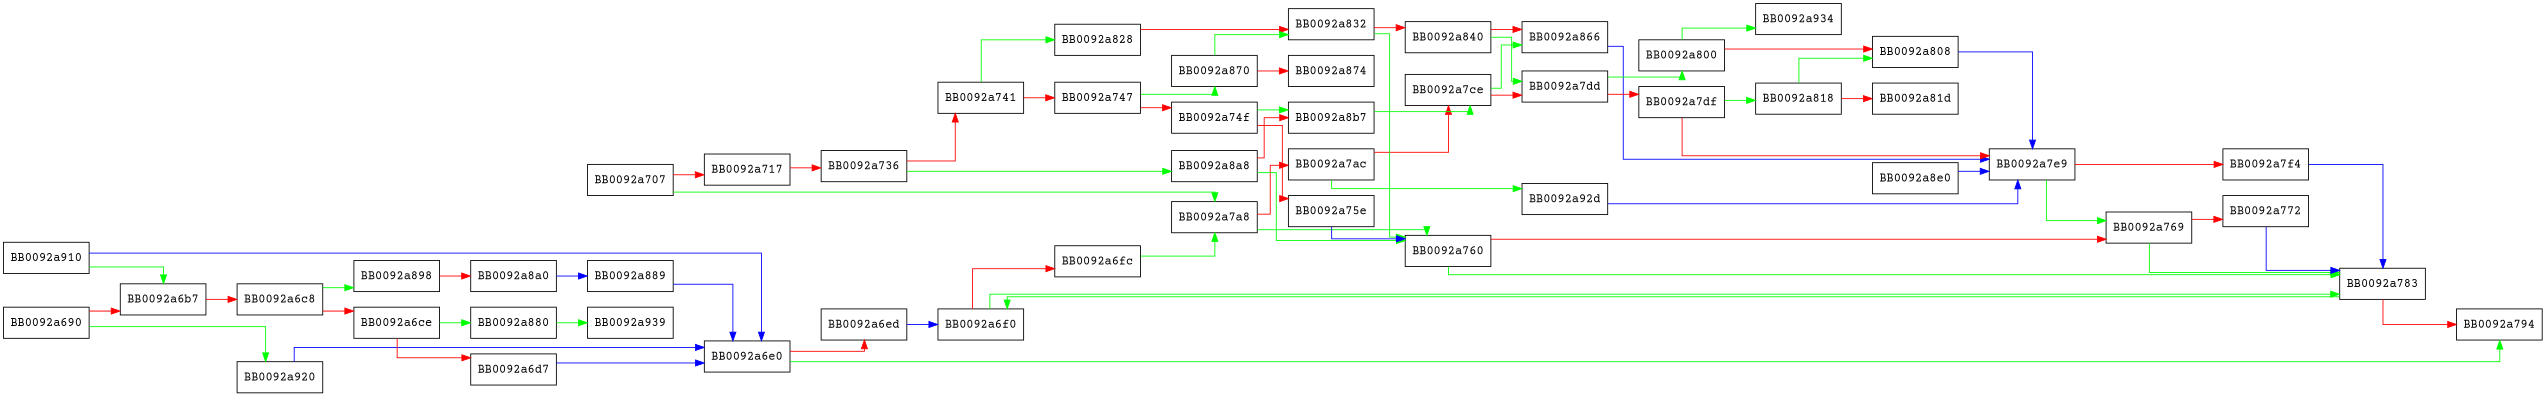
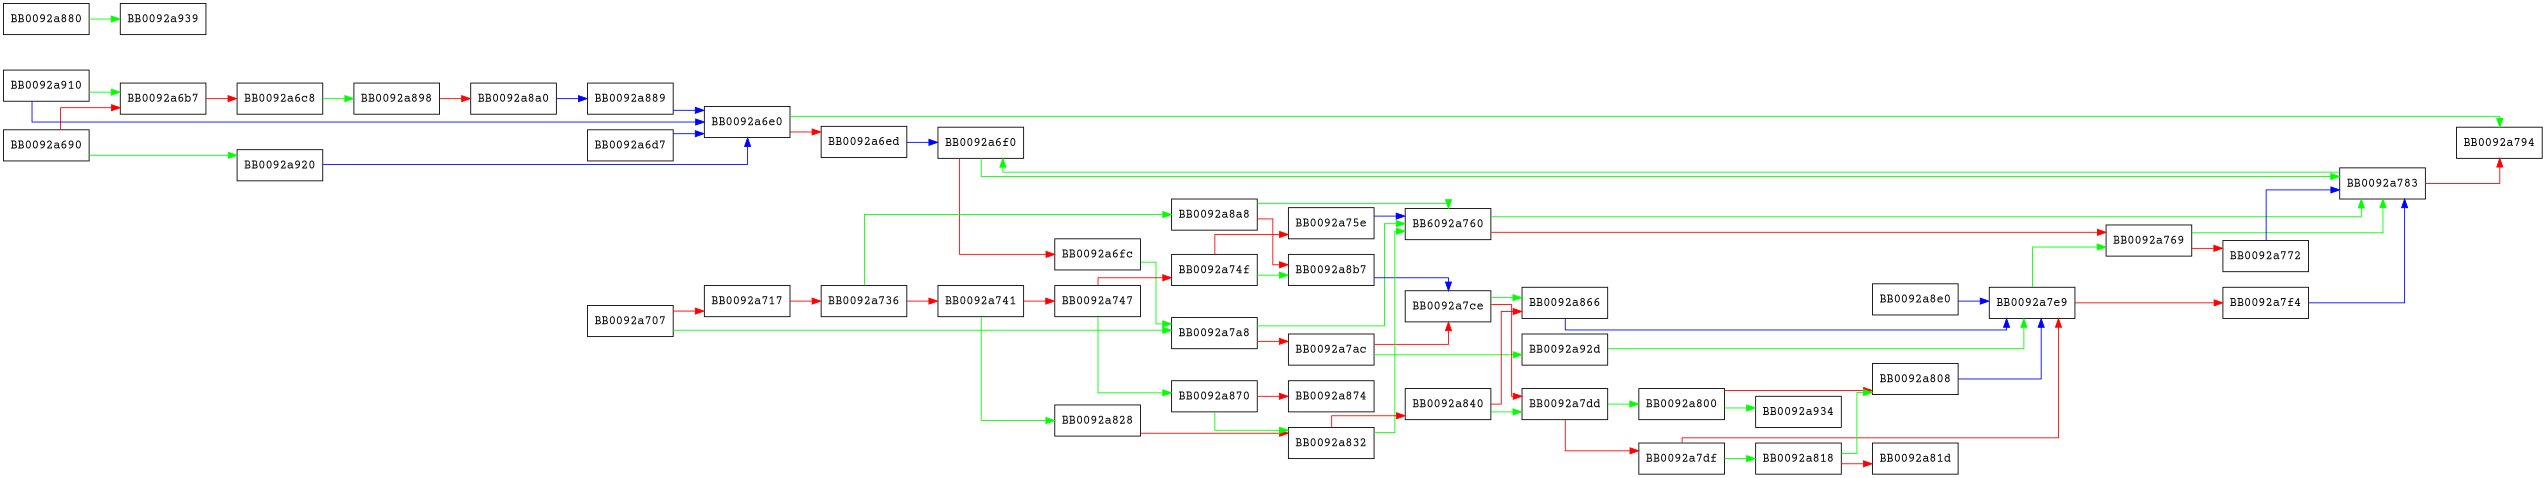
(1423, 112) -> (1414, 278)
(1820, 204) -> (1827, 349)
(1448, 251) -> (1448, 224)
(397, 323) -> none
